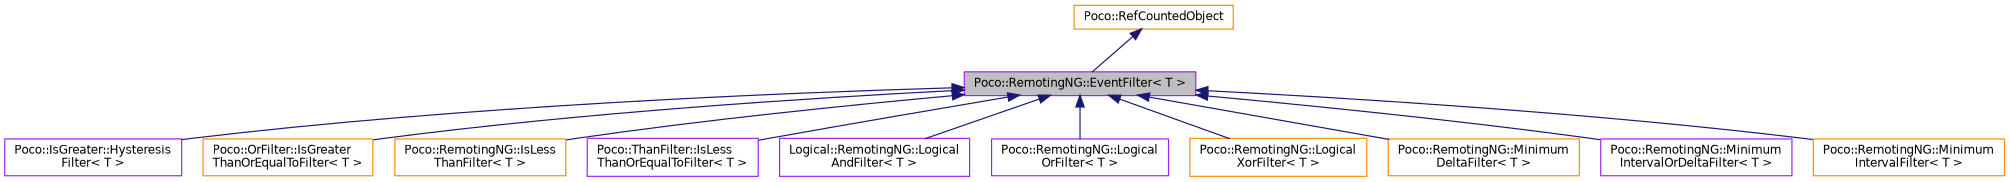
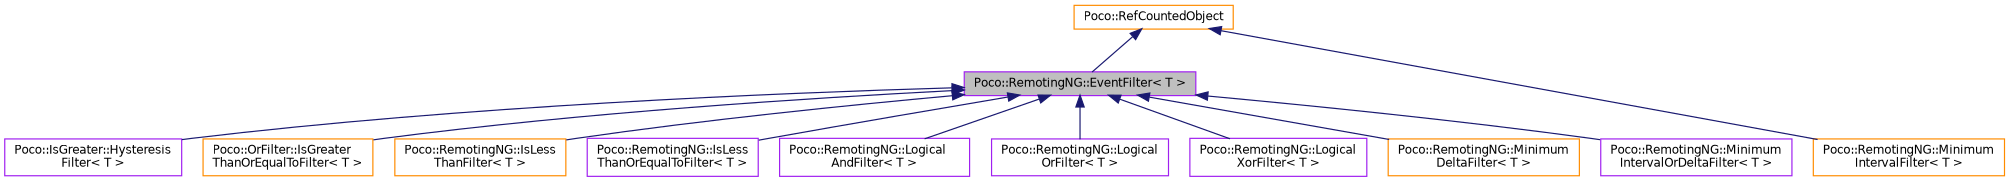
(1511, 110) -> (1519, 85)
(673, 157) -> (673, 157)
(875, 157) -> (875, 157)
(1278, 157) -> (1278, 157)
